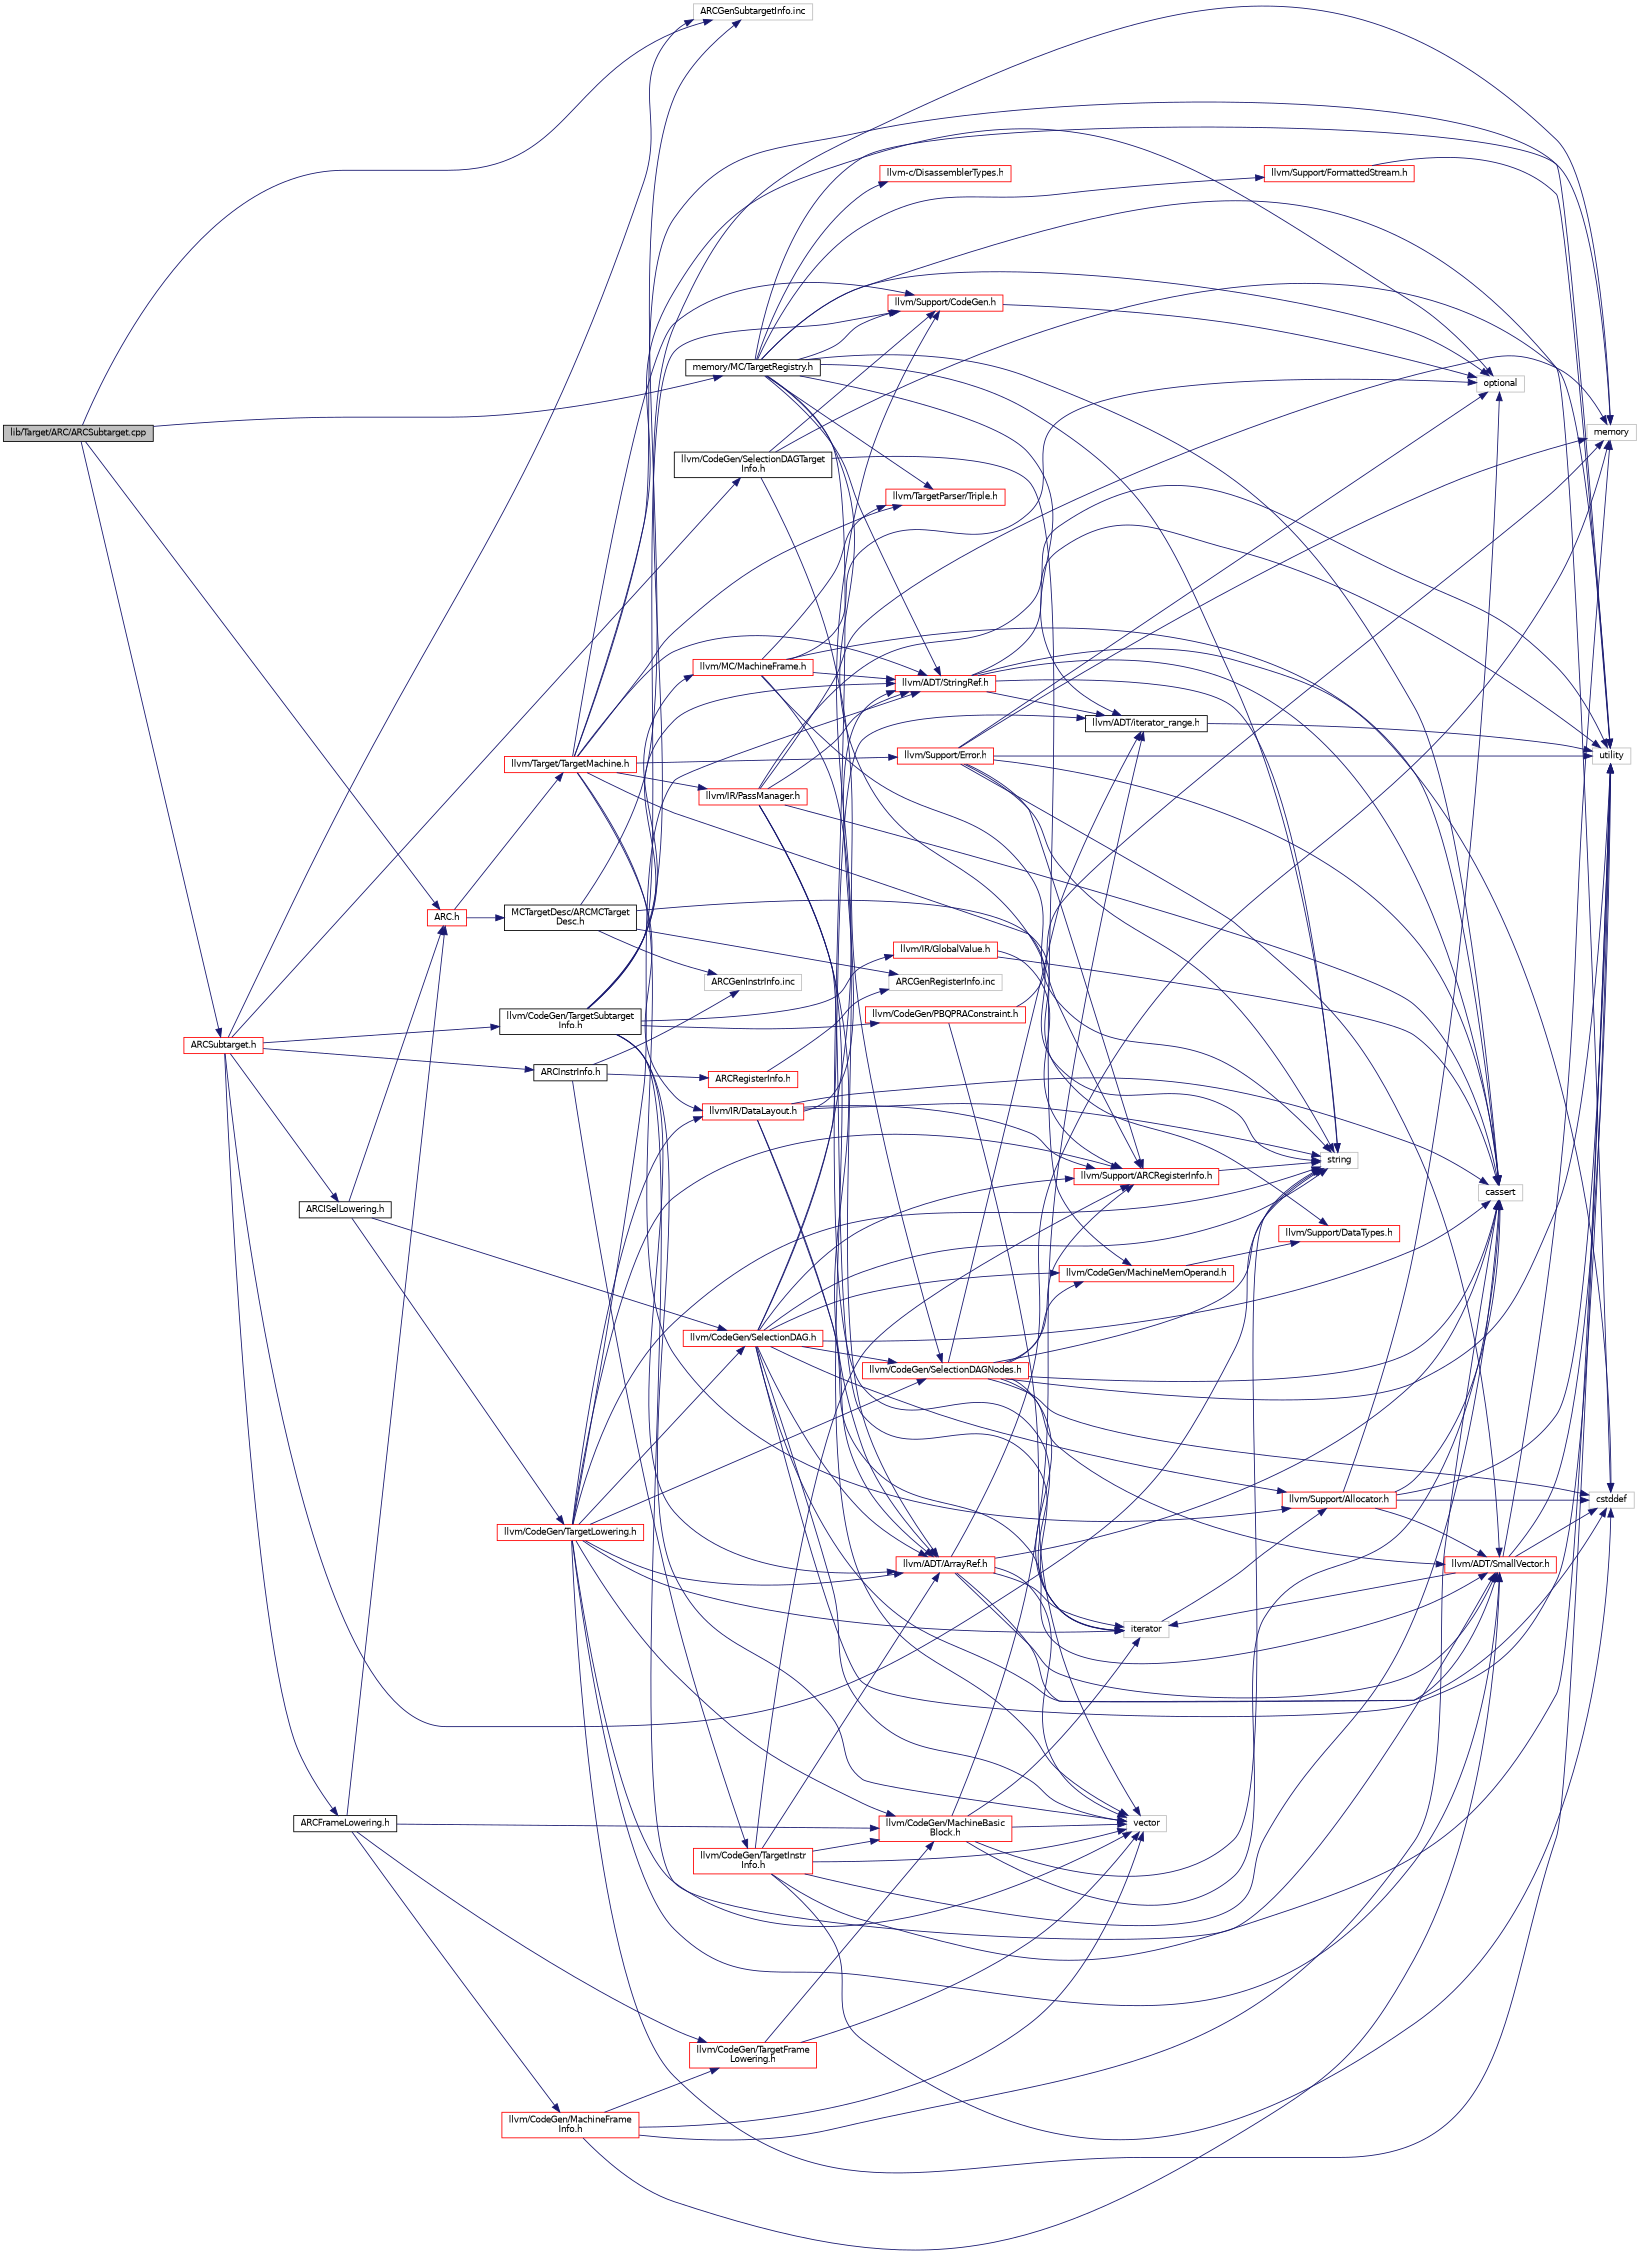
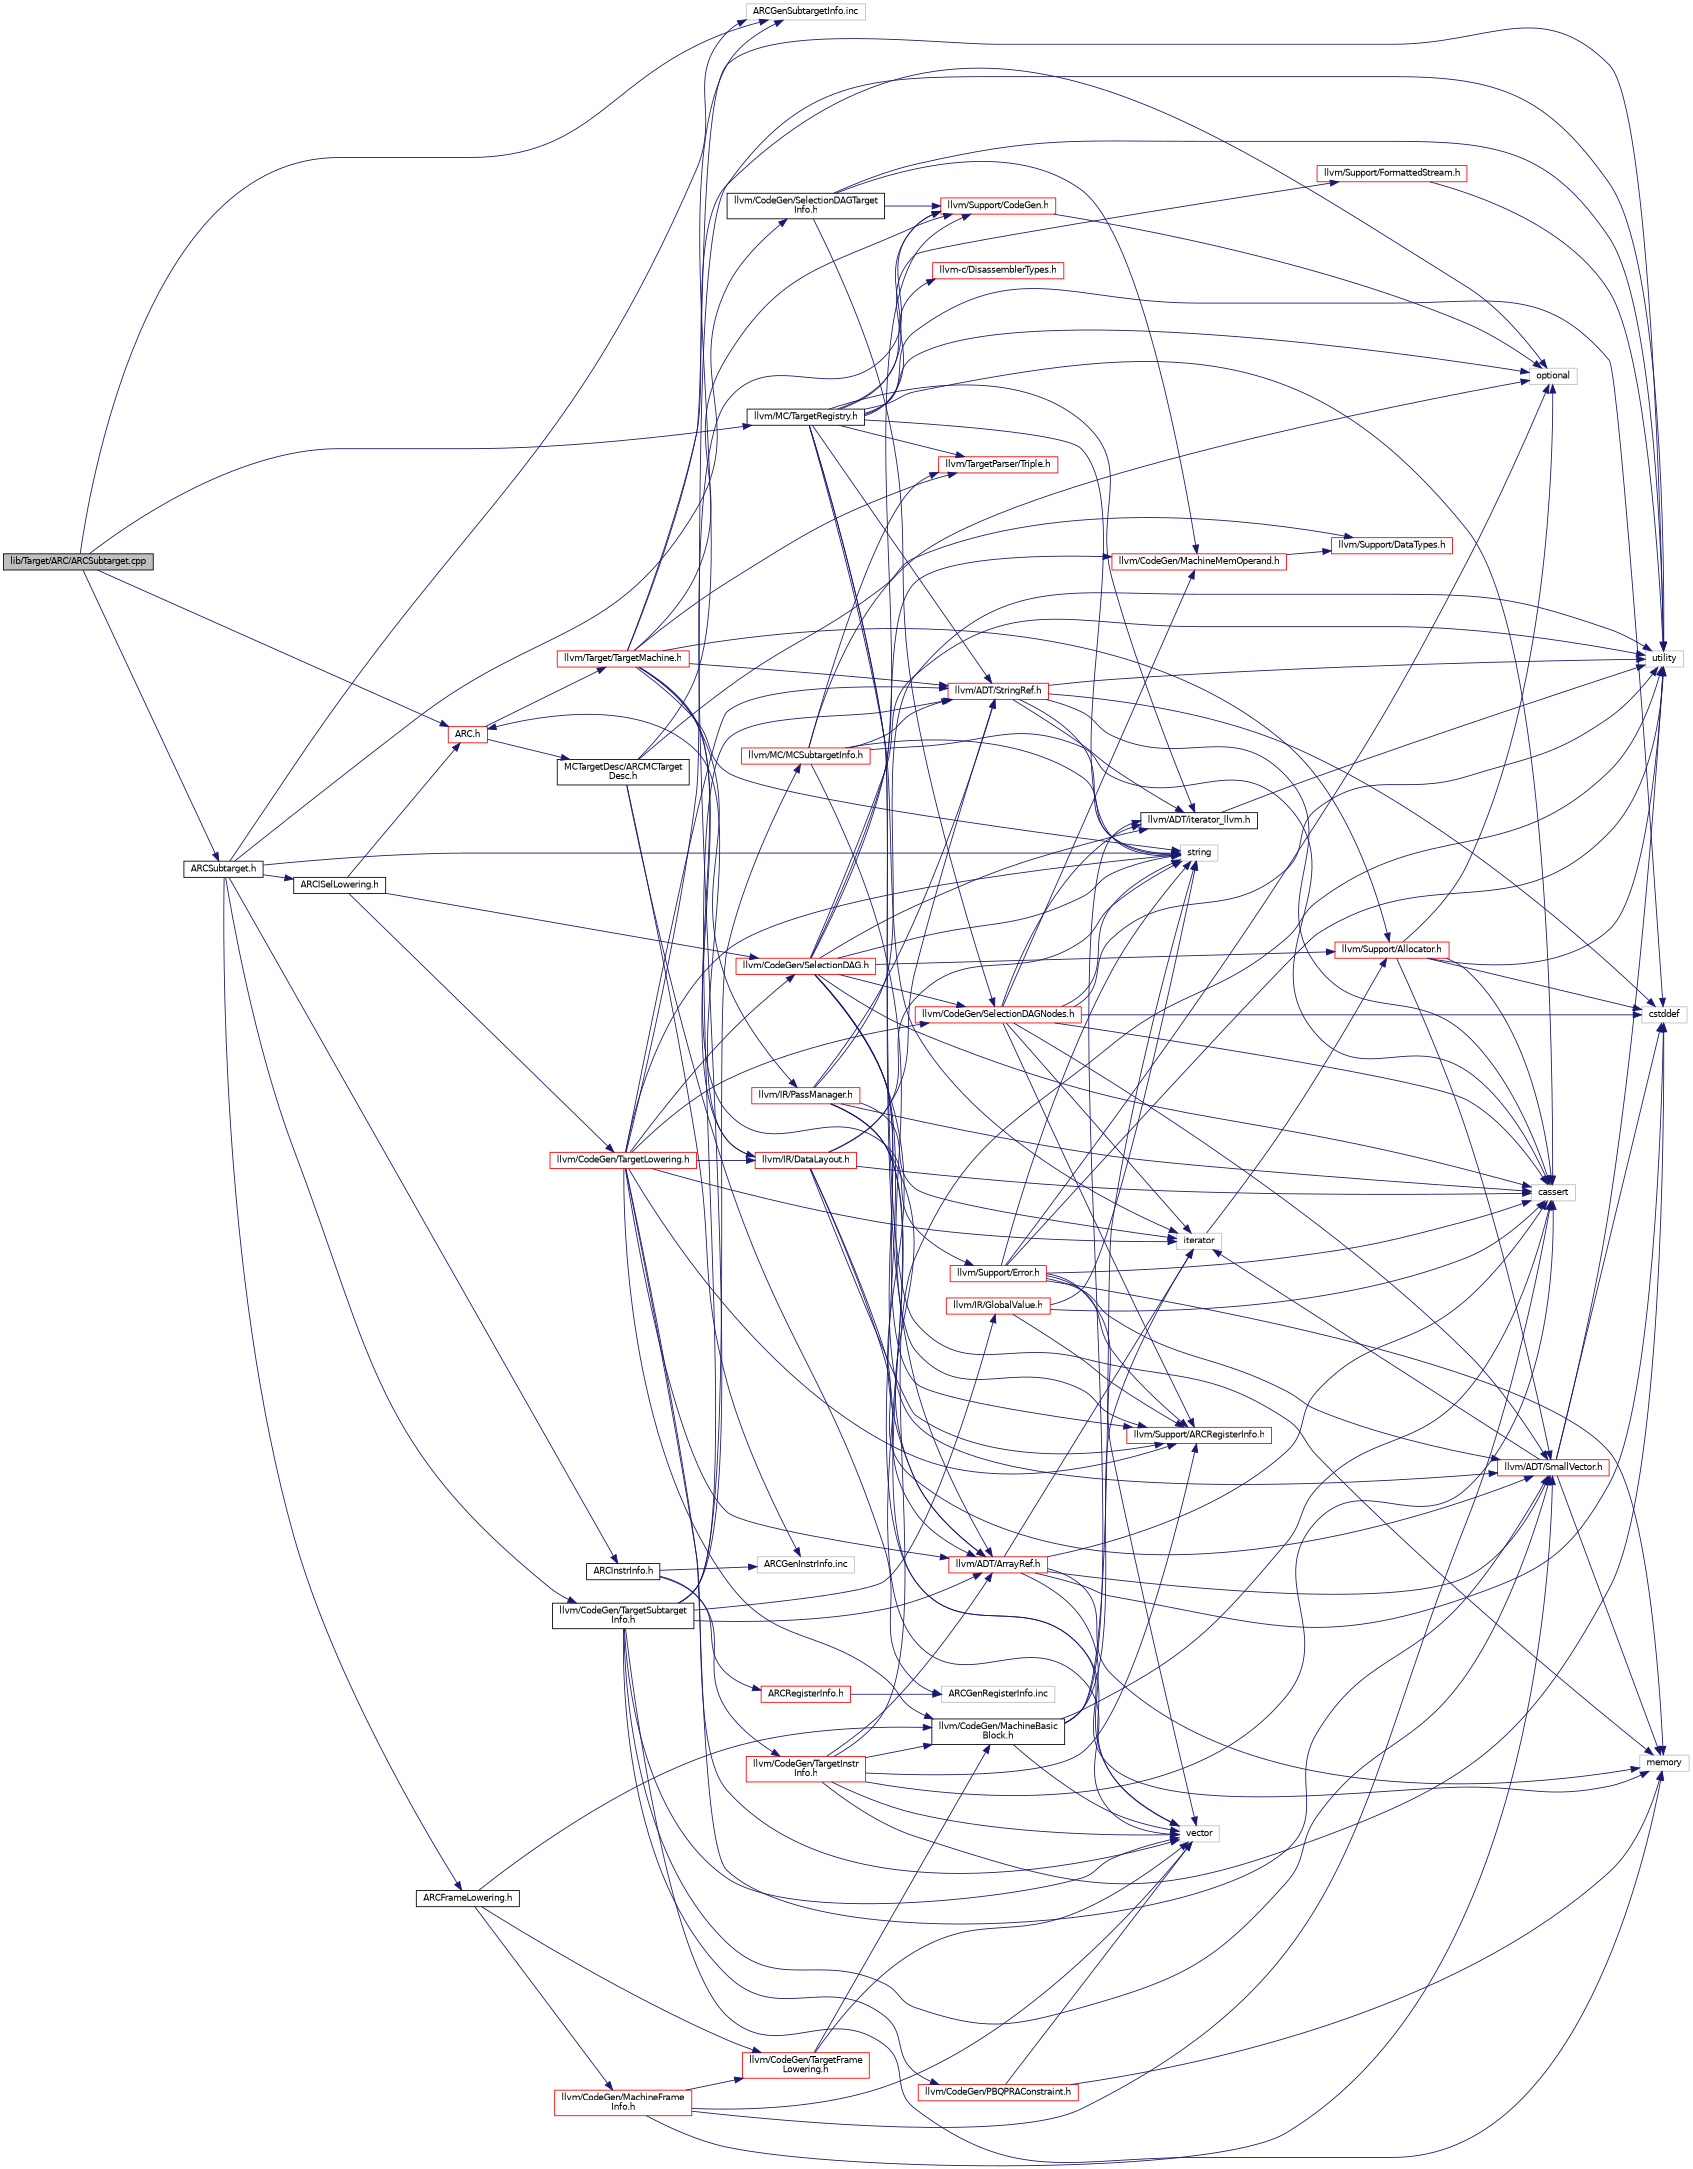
(753, 368) -> (806, 417)
(753, 667) -> (806, 756)
(1146, 724) -> (1199, 821)
(223, 1046) -> (223, 869)
(1265, 1167) -> (1141, 1111)
(396, 1375) -> (682, 740)
none -> (1126, 1518)
(945, 1829) -> (998, 1732)
